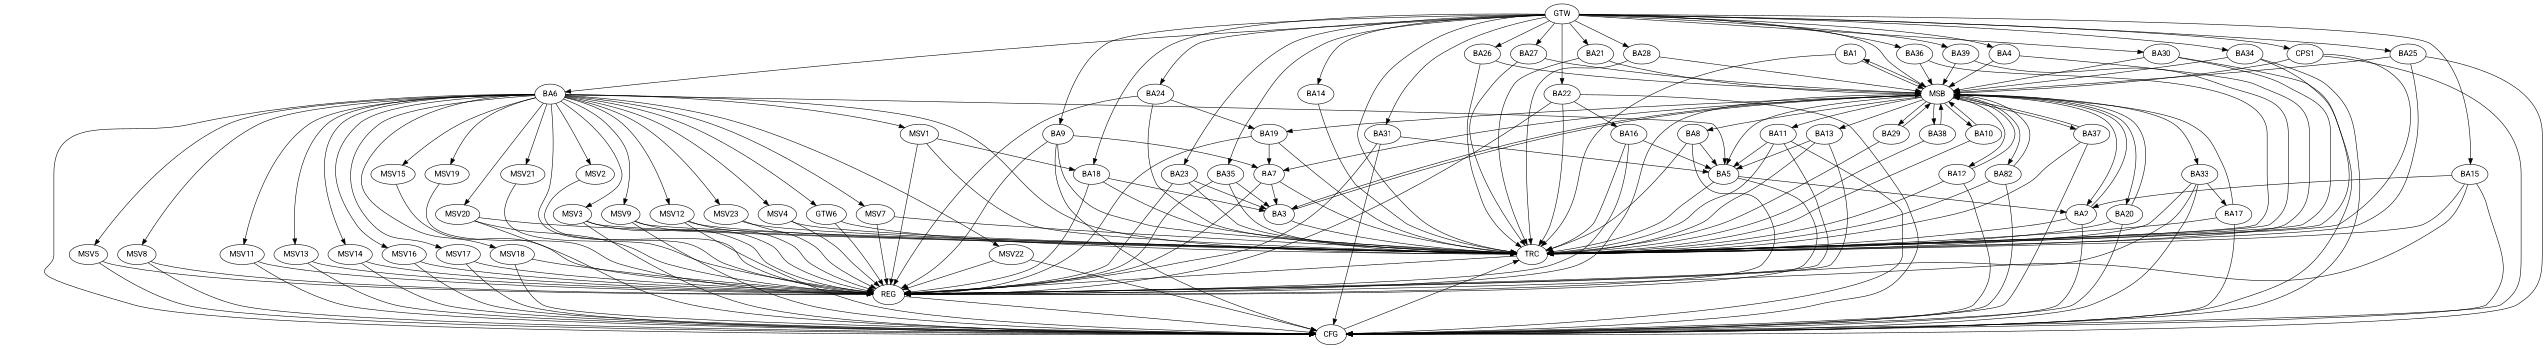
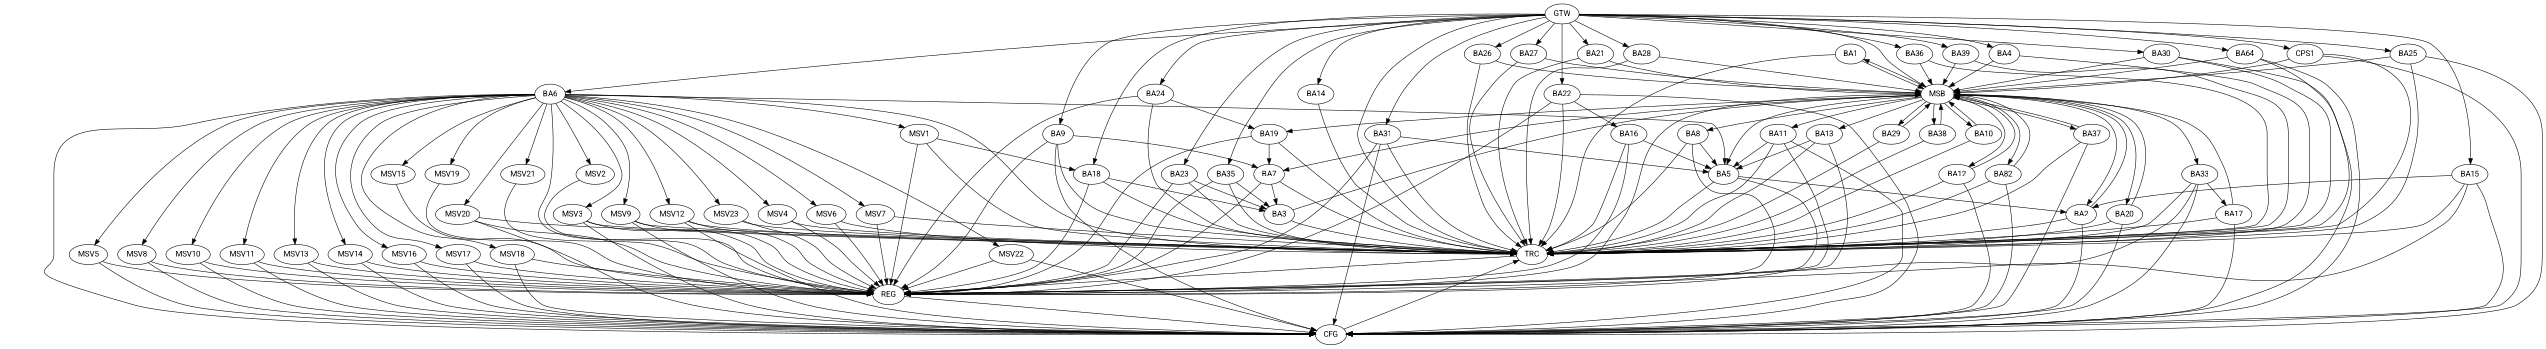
(2245, 54) -> (2245, 54)
(1604, 124) -> none
none -> (1436, 213)
(826, 214) -> (826, 214)
none -> (188, 255)
